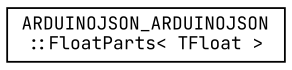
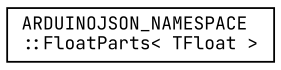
(146, 35) -> (141, 35)
